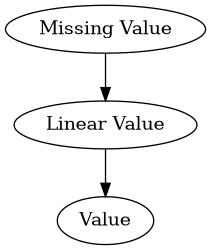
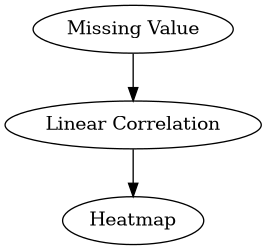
(106, 125) -> (133, 125)
(106, 221) -> (133, 221)
